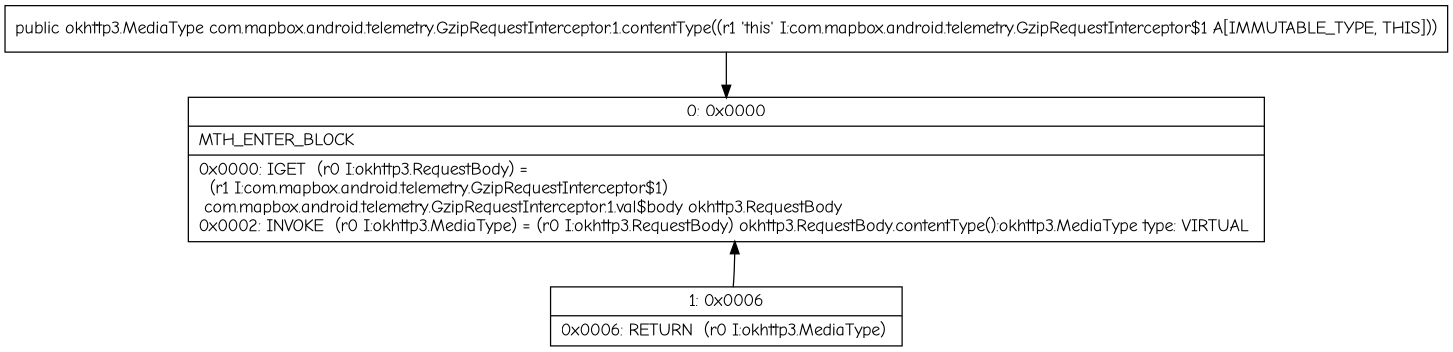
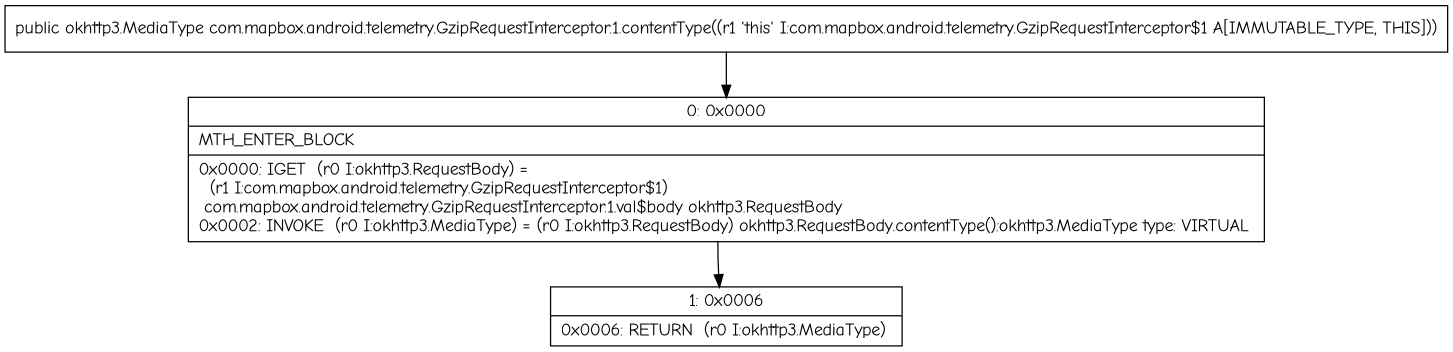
(734, 271) -> (718, 258)
